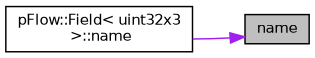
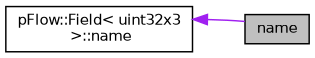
(211, 39) -> (226, 20)
